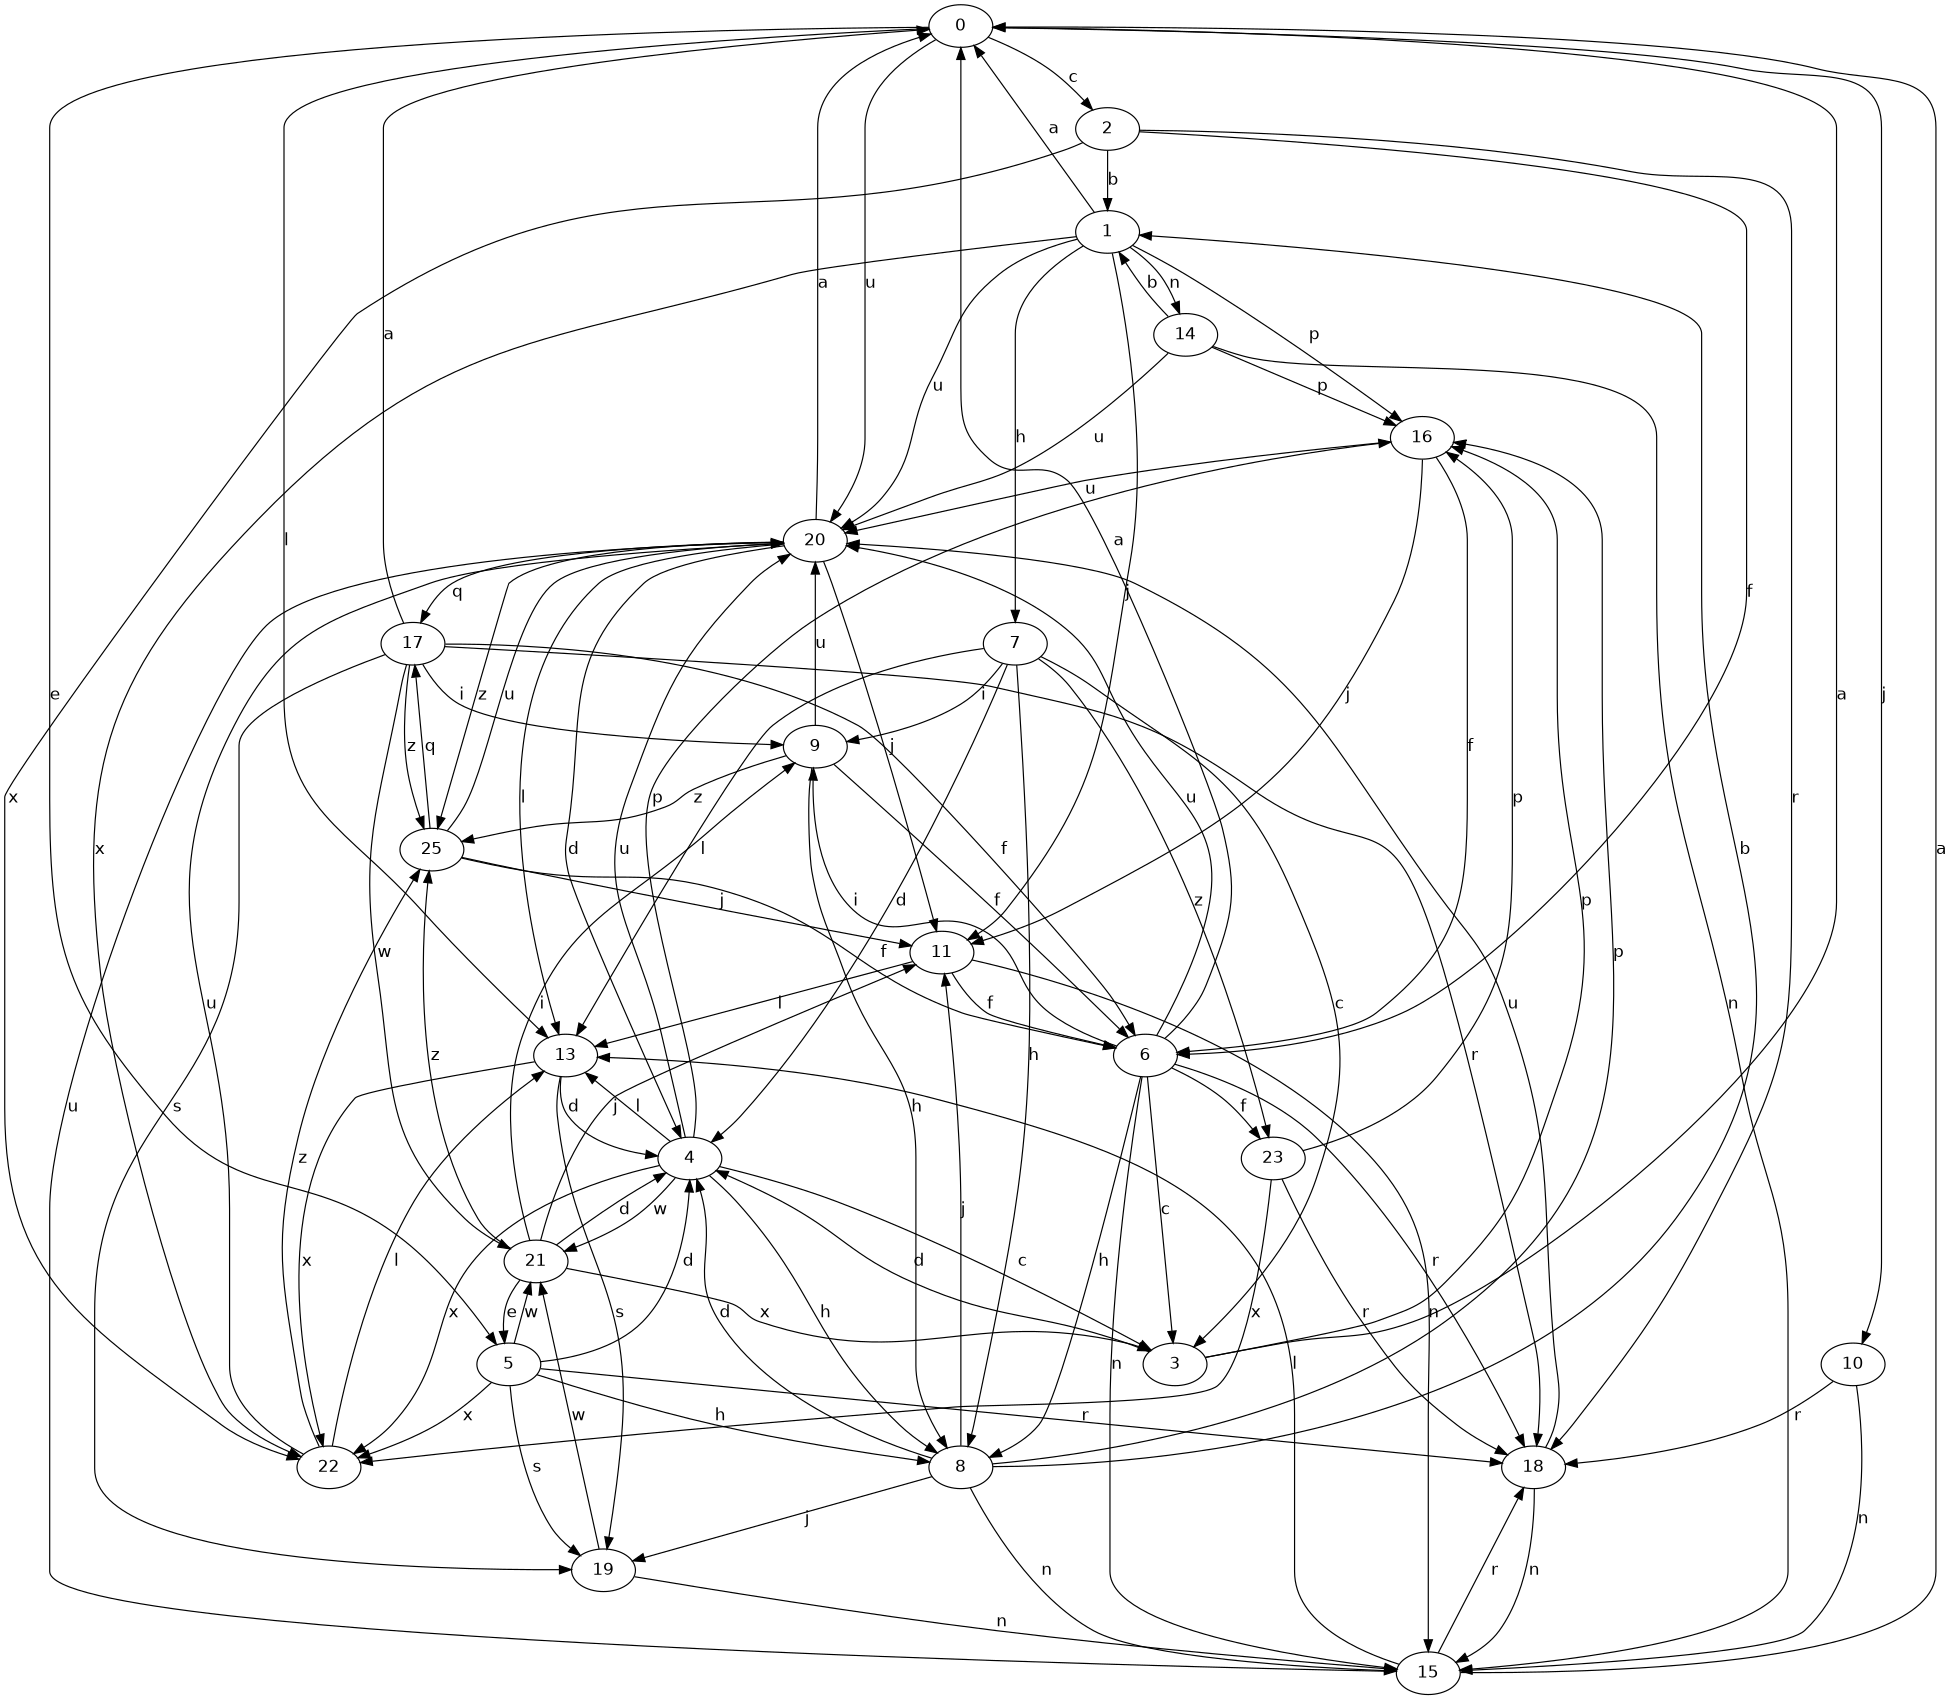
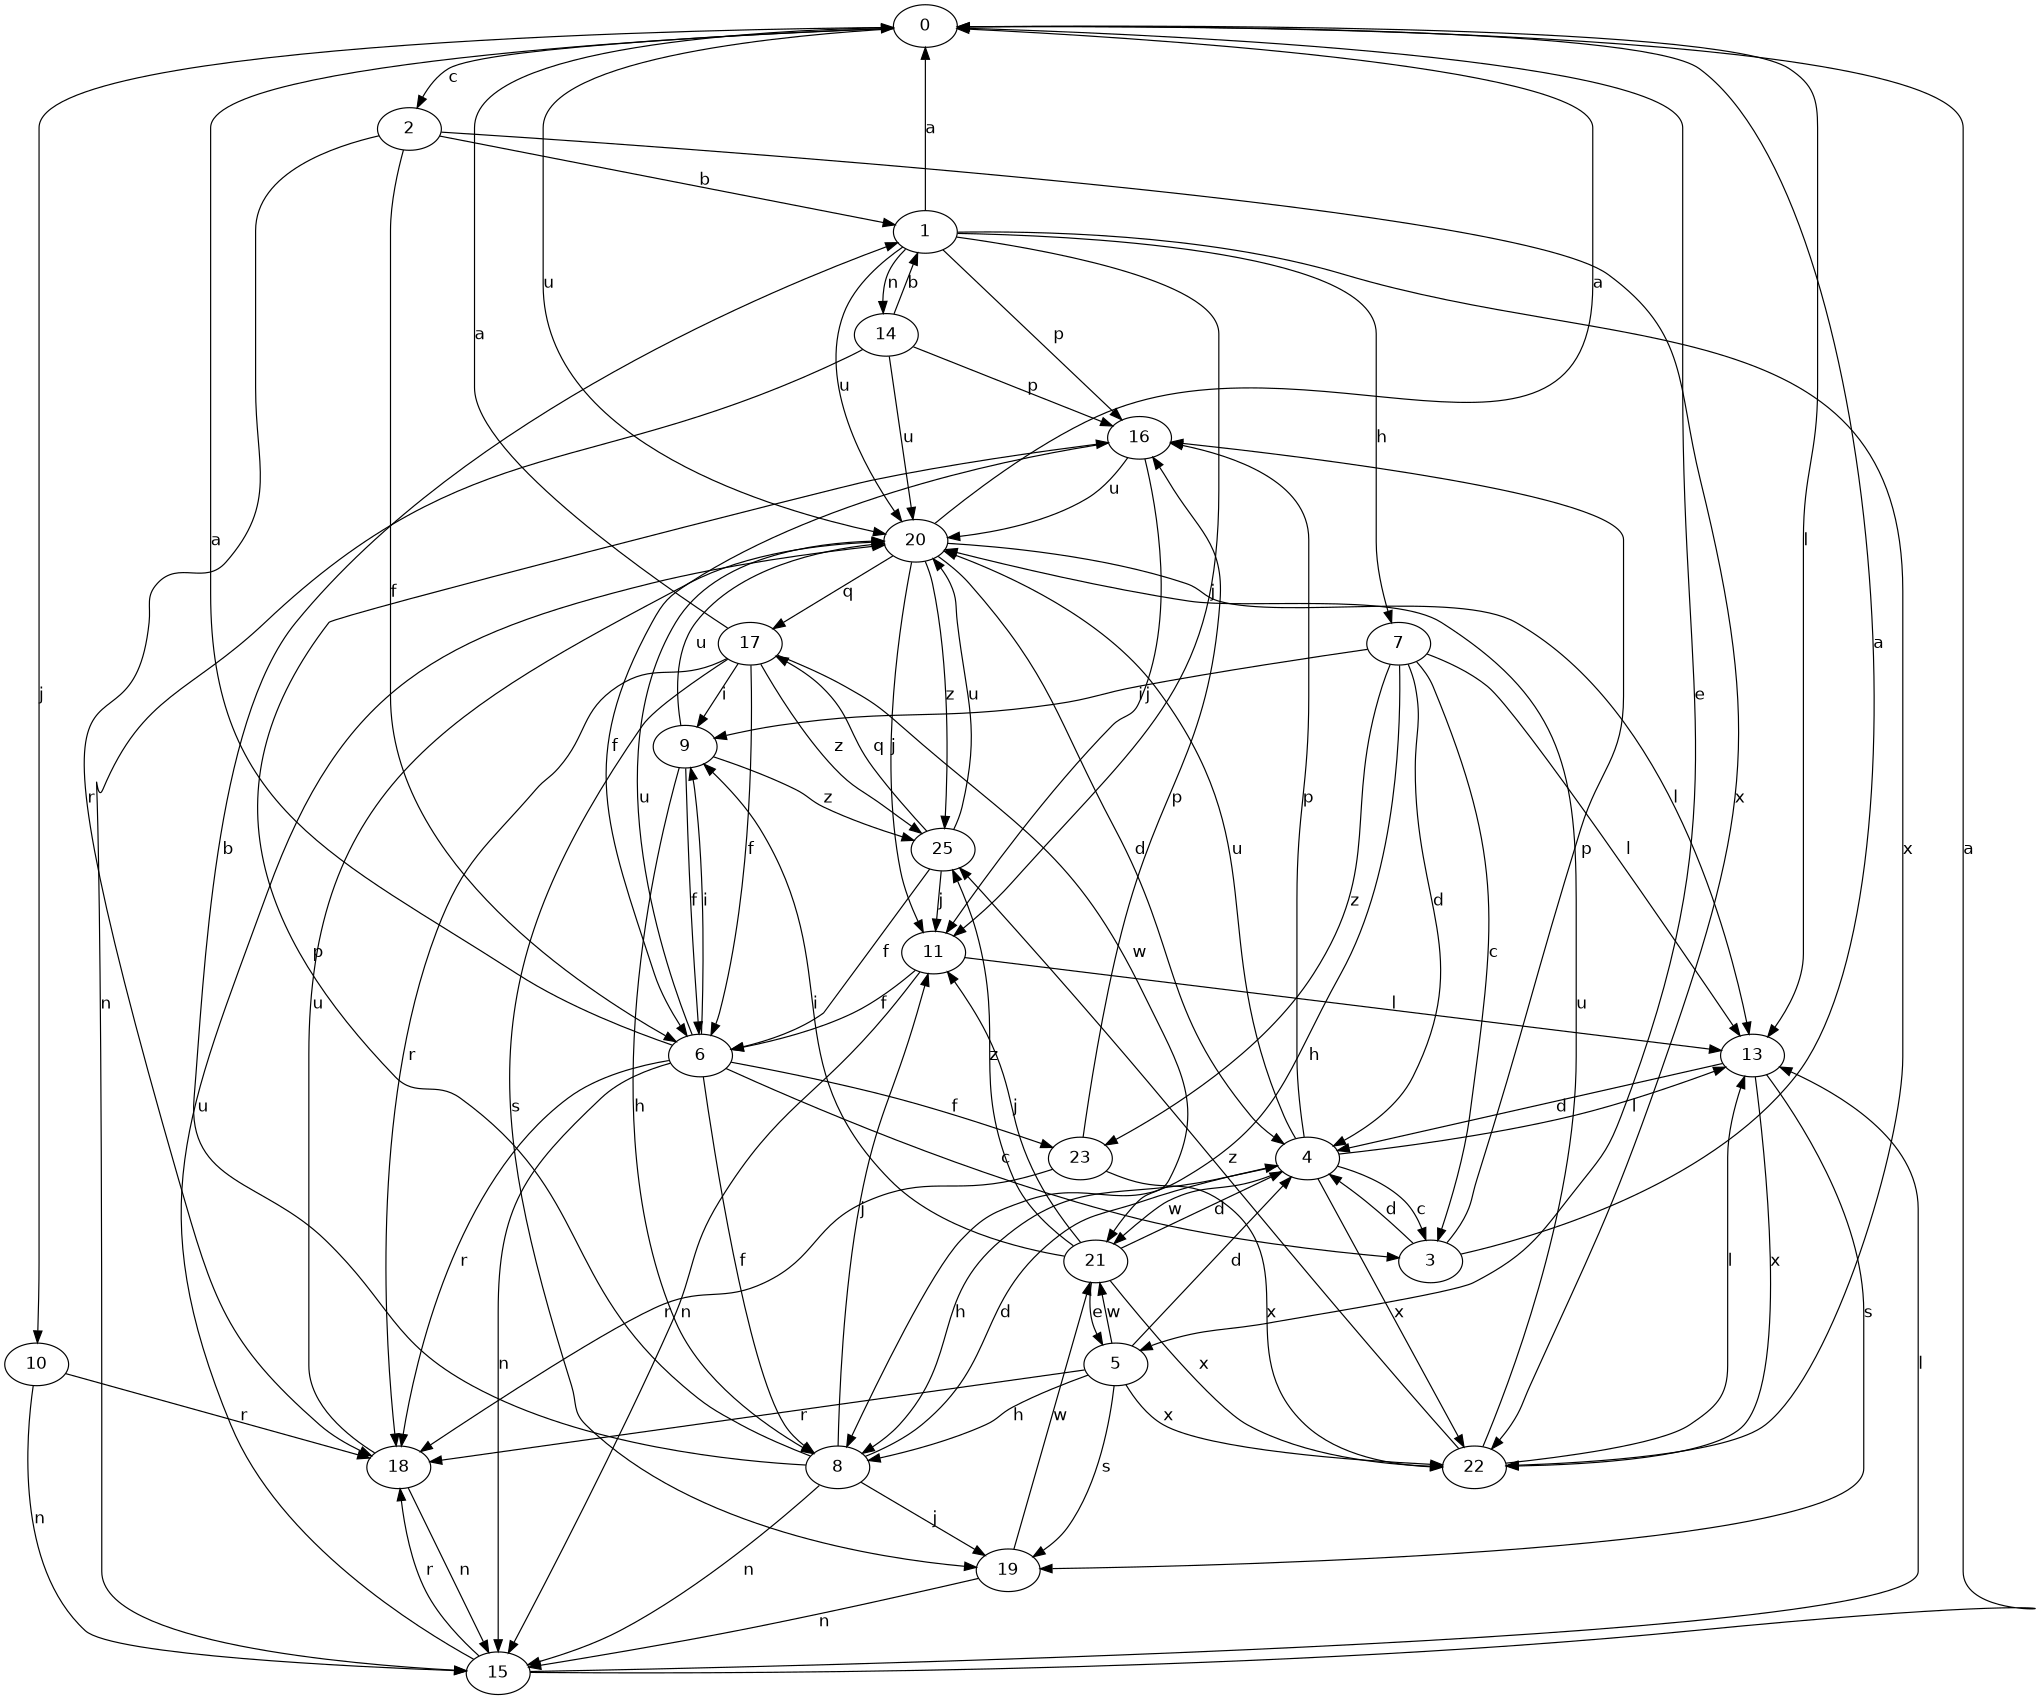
(1104, 1261) -> (743, 1261)
(848, 1340) -> (1243, 1422)
